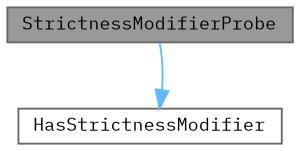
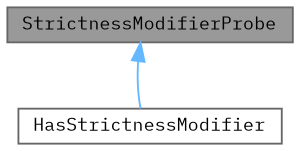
(162, 66) -> (138, 85)
